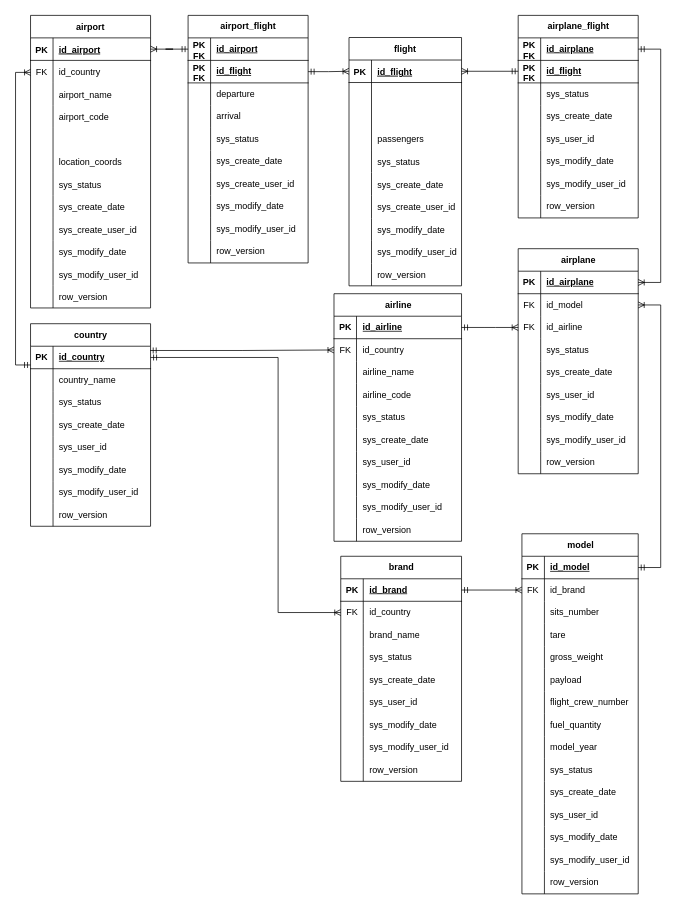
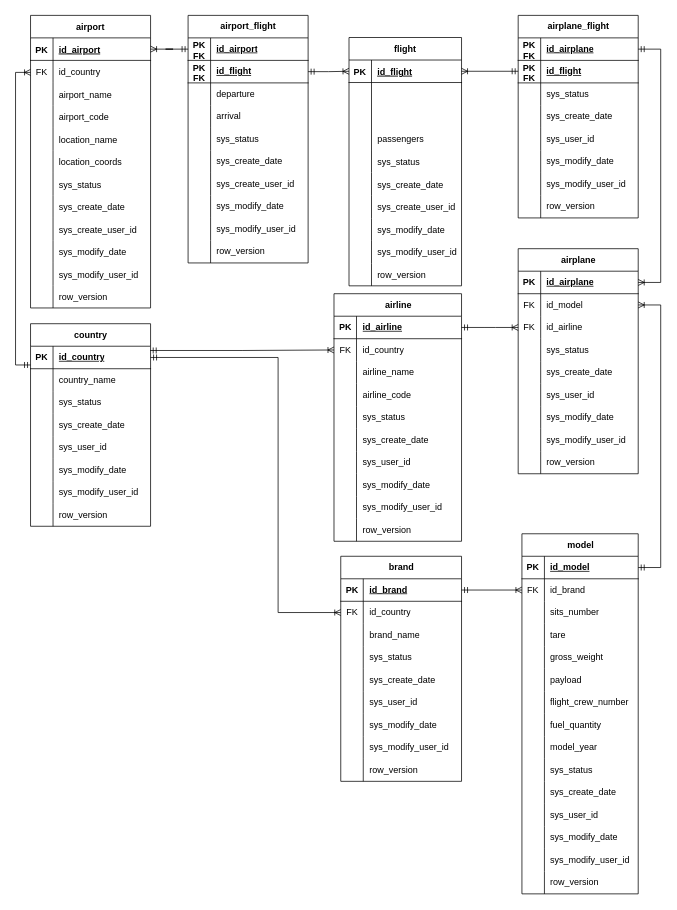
none -> (102, 139)
